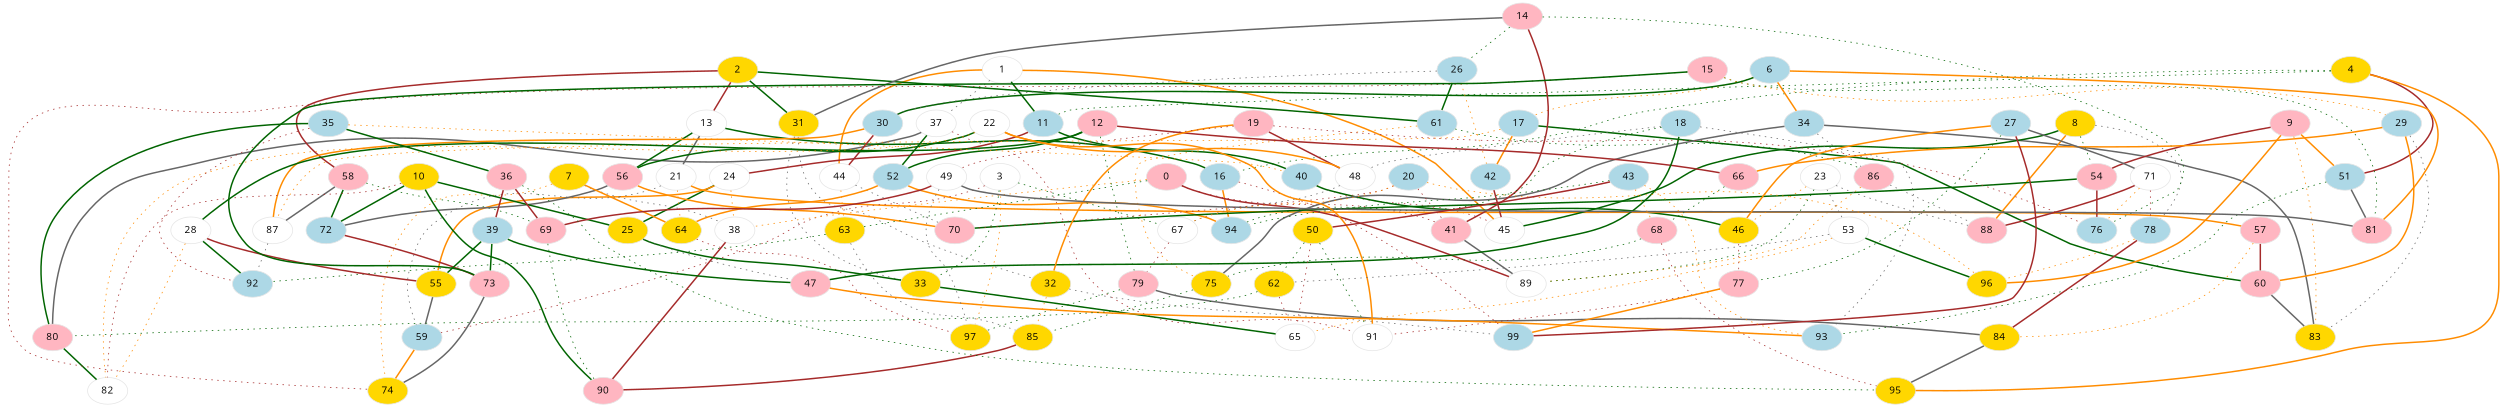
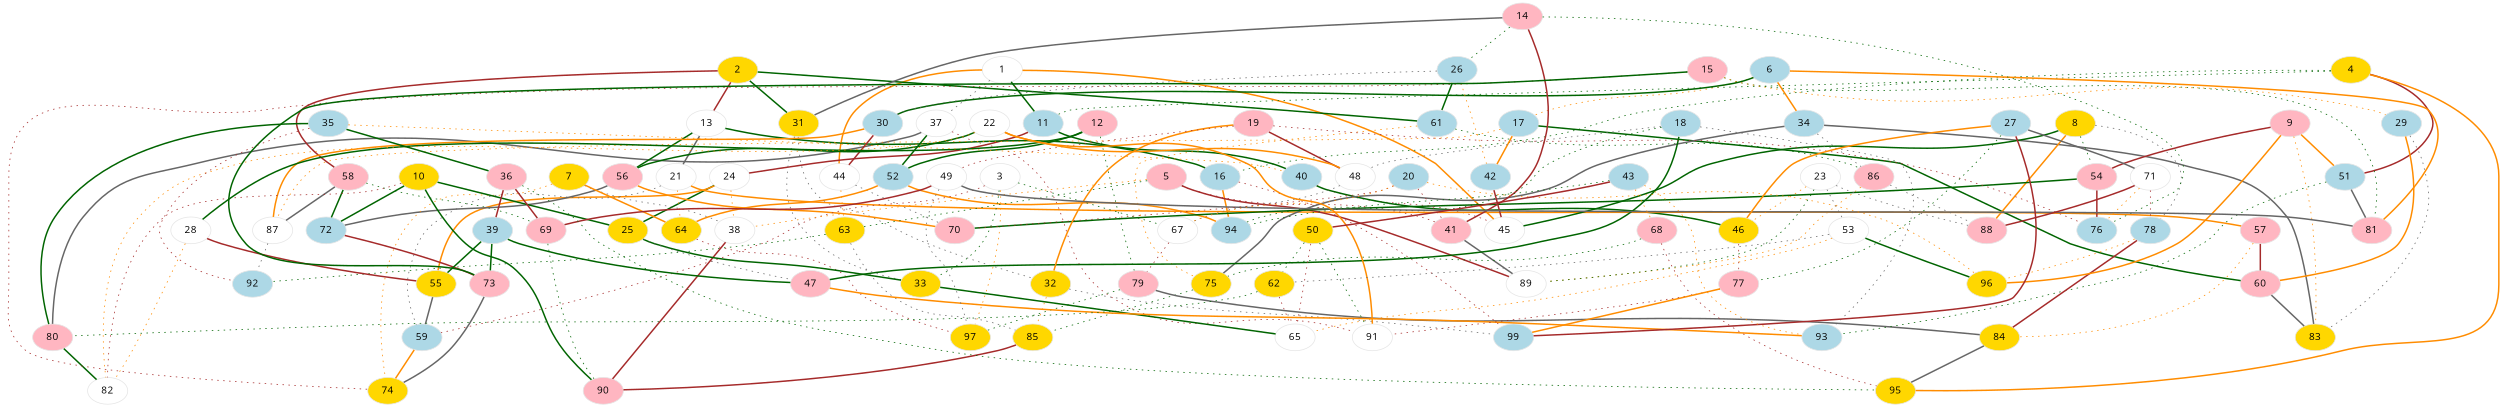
(1167, 177) -> (1167, 177)
(1739, 177) -> none
(222, 257) -> none
